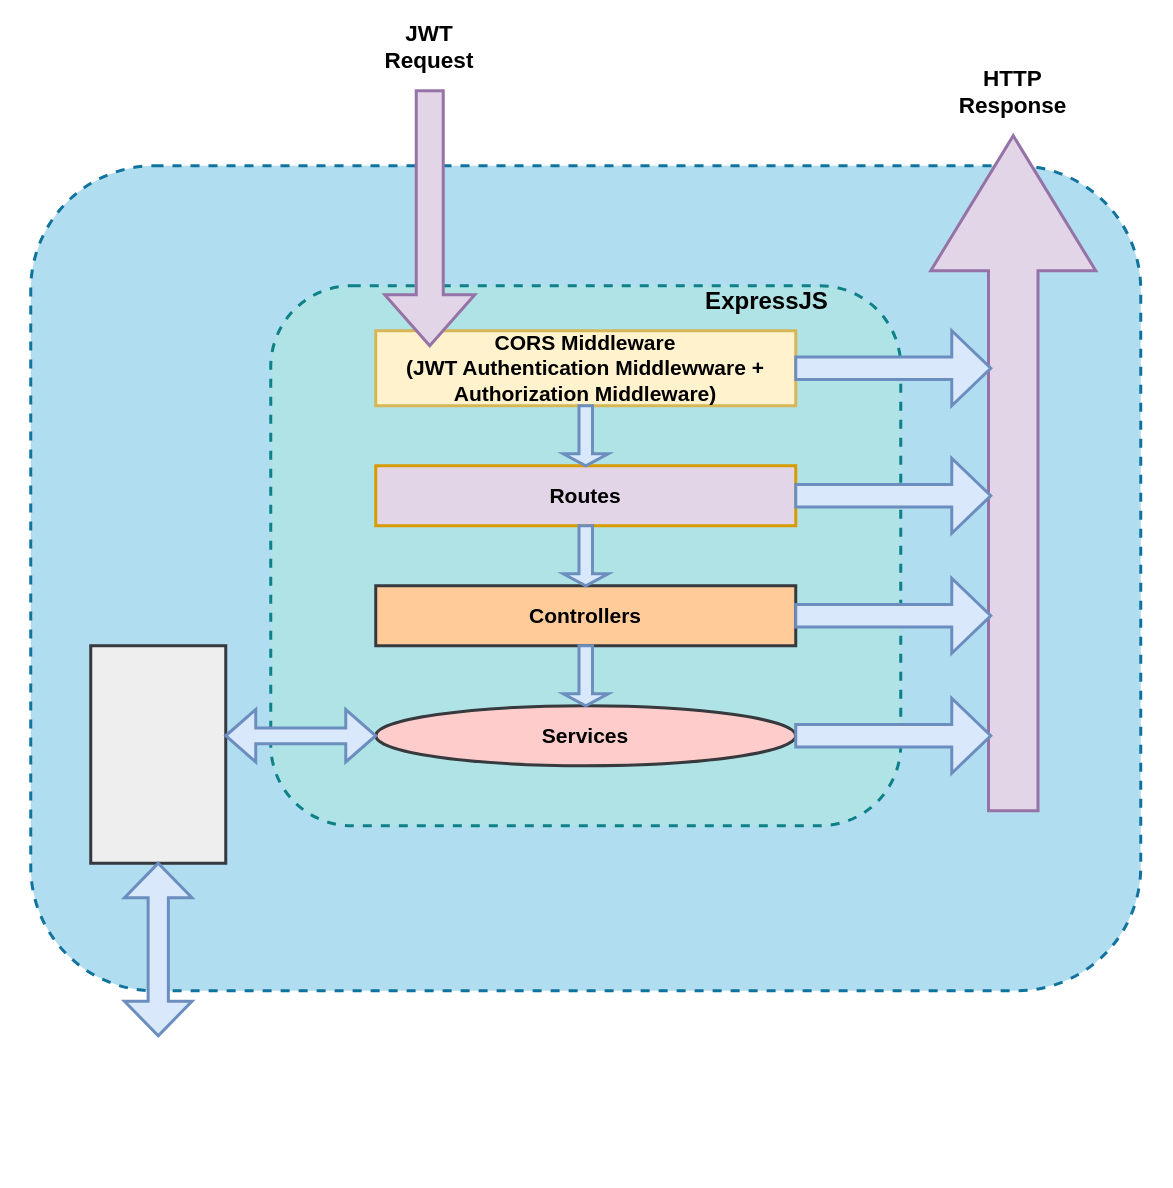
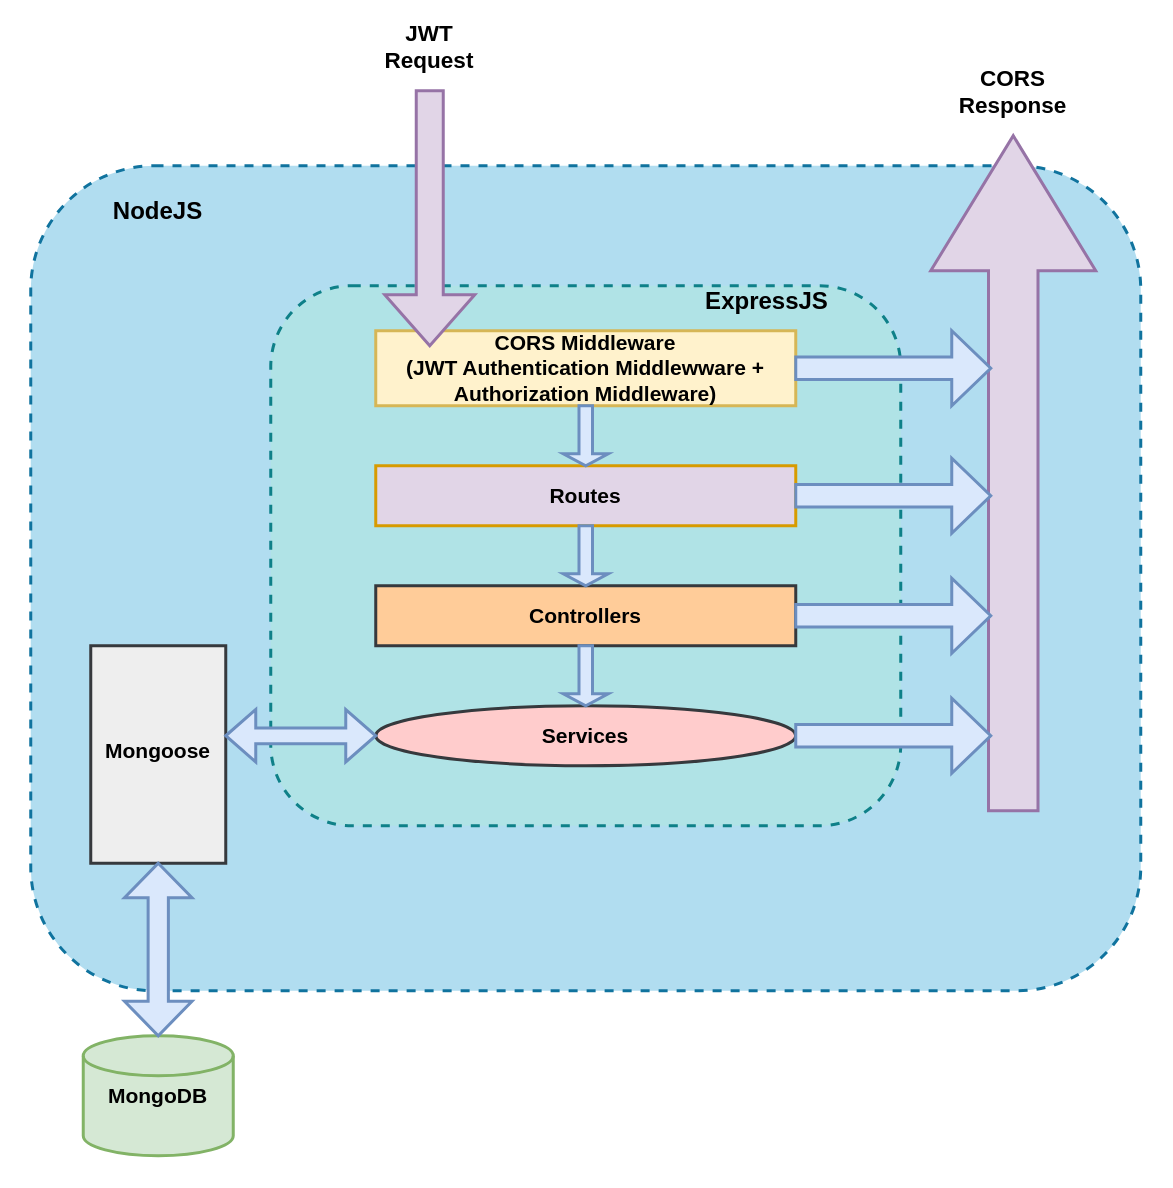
(1013, 91) -> (1013, 91)
none -> (158, 211)
none -> (158, 751)
none -> (158, 1096)
